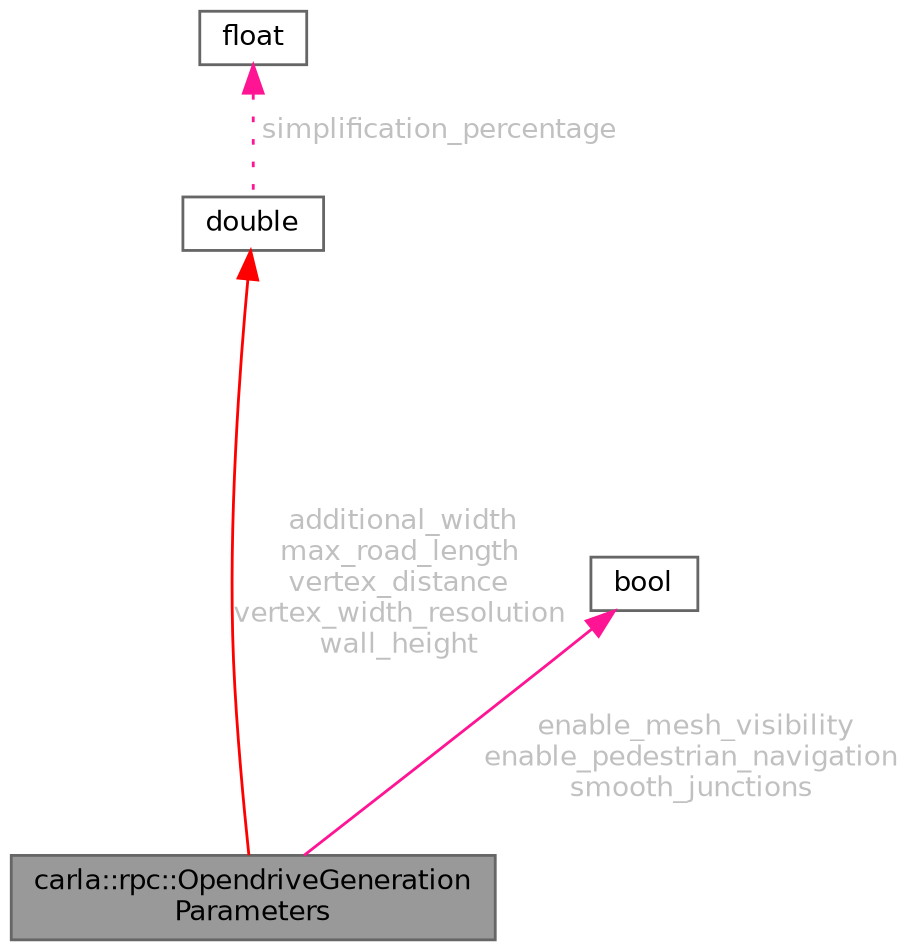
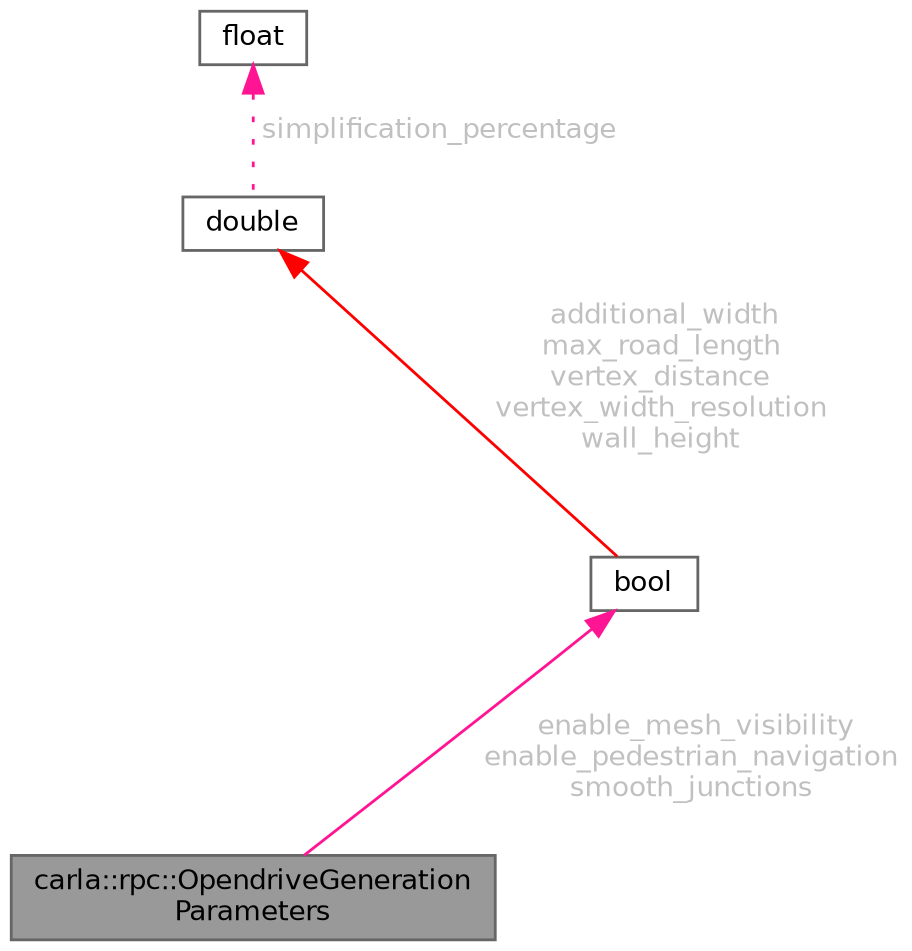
(232, 567) -> (459, 413)
